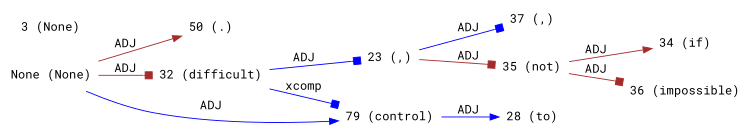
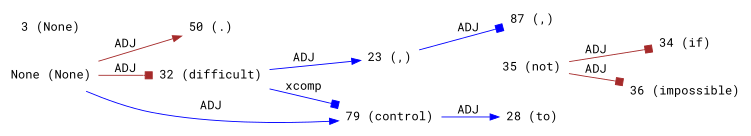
(532, 19) -> (532, 19)
(606, 56) -> (606, 56)
(453, 62) -> none
(311, 65) -> (311, 65)
